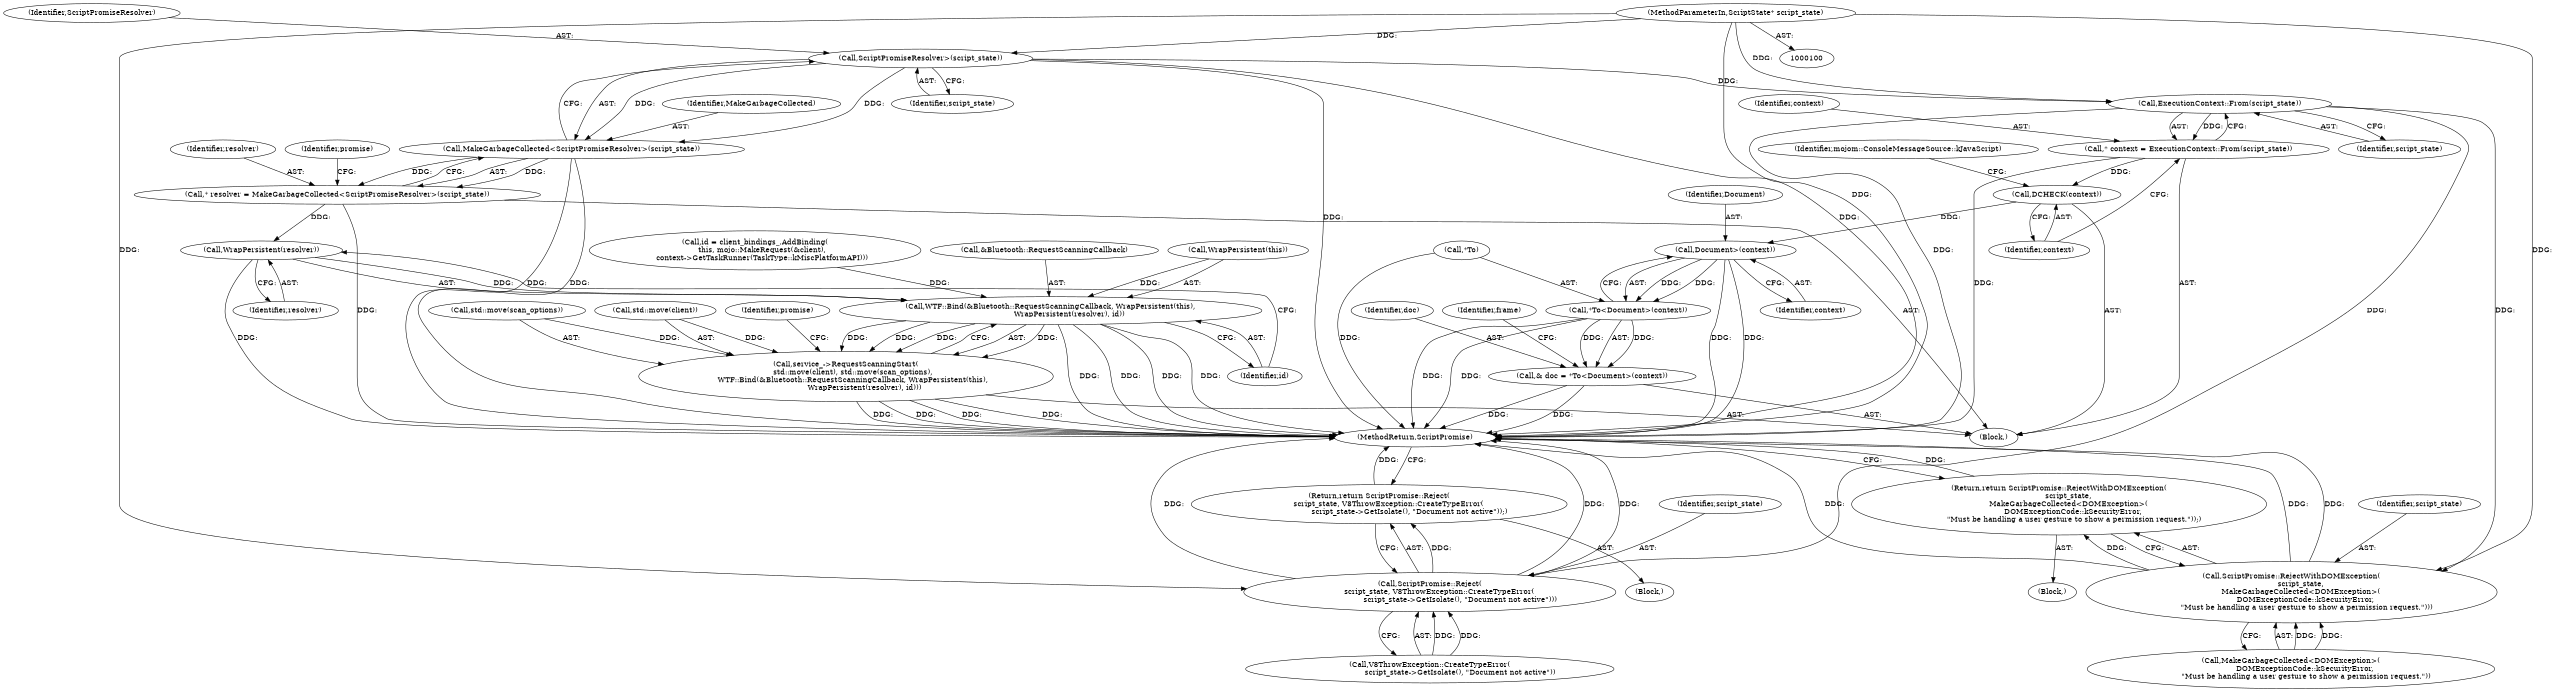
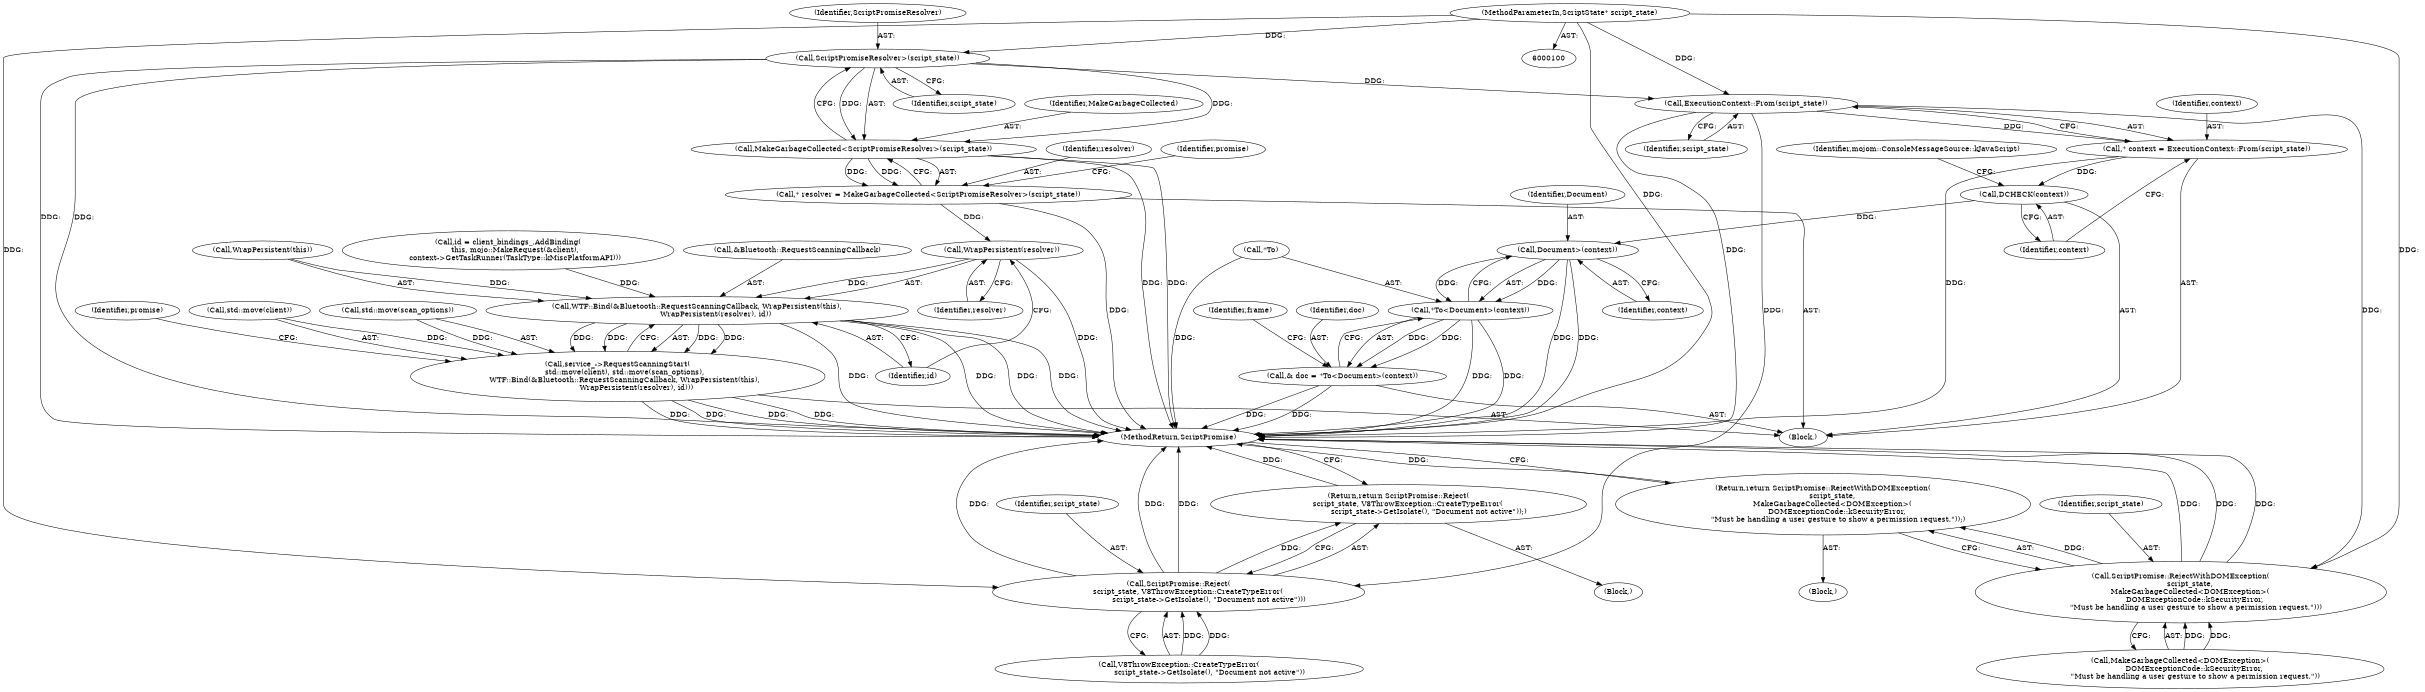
(1807, 58) -> (1549, 58)
none -> (1364, 329)
